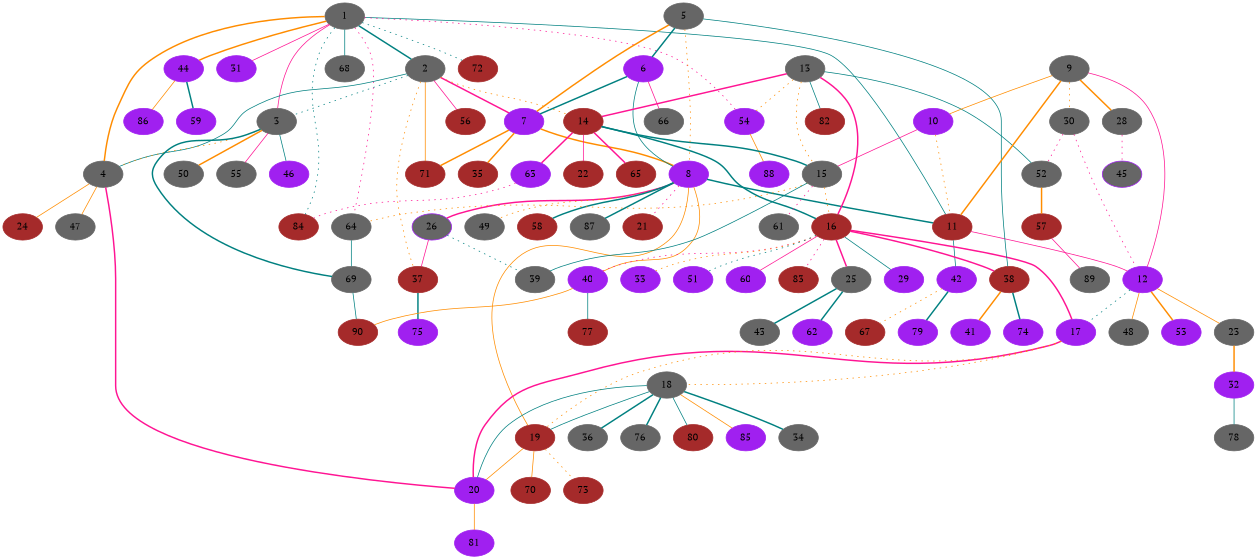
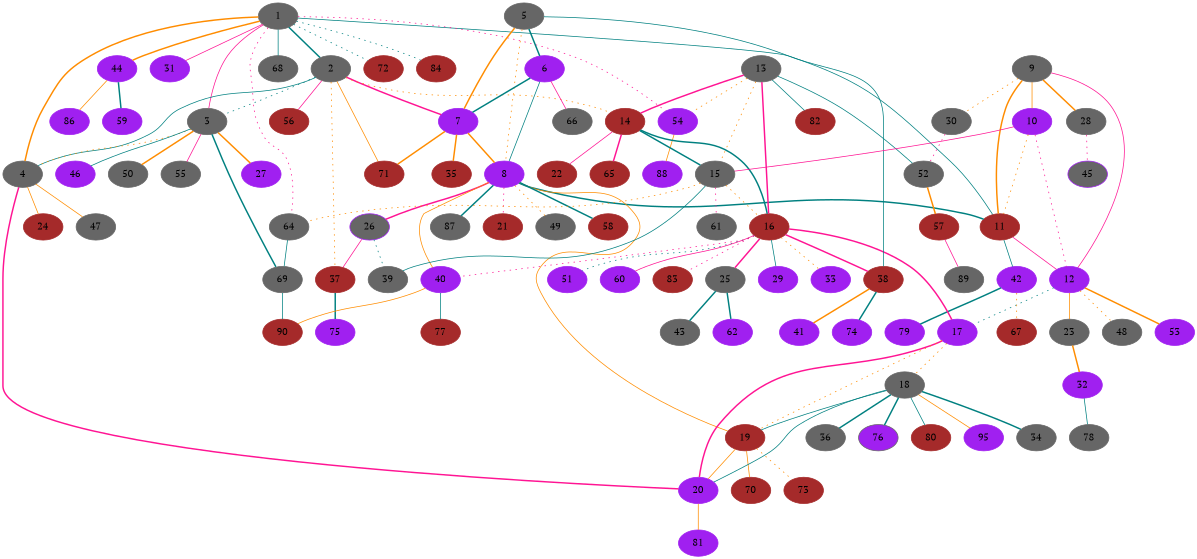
none -> (261, 174)
(531, 174) -> none
(1102, 202) -> (1051, 201)
(1136, 306) -> (1096, 306)
(640, 438) -> (878, 438)
(746, 438) -> (984, 438)
